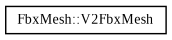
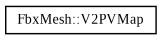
(86, 20) -> (81, 20)
